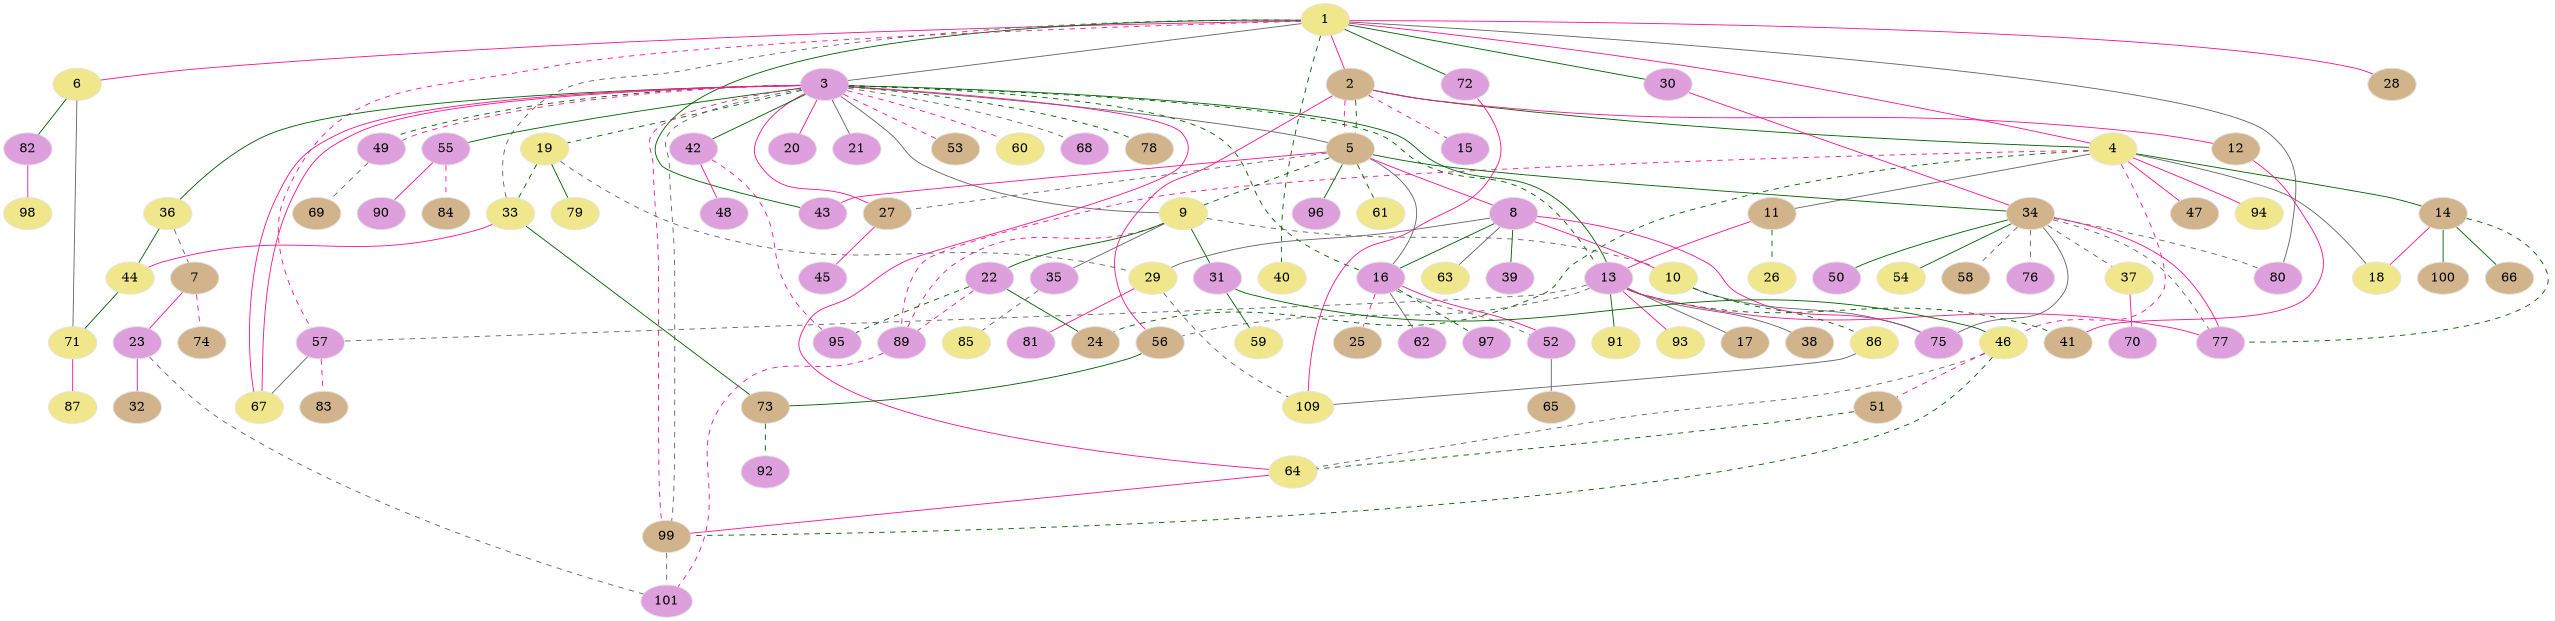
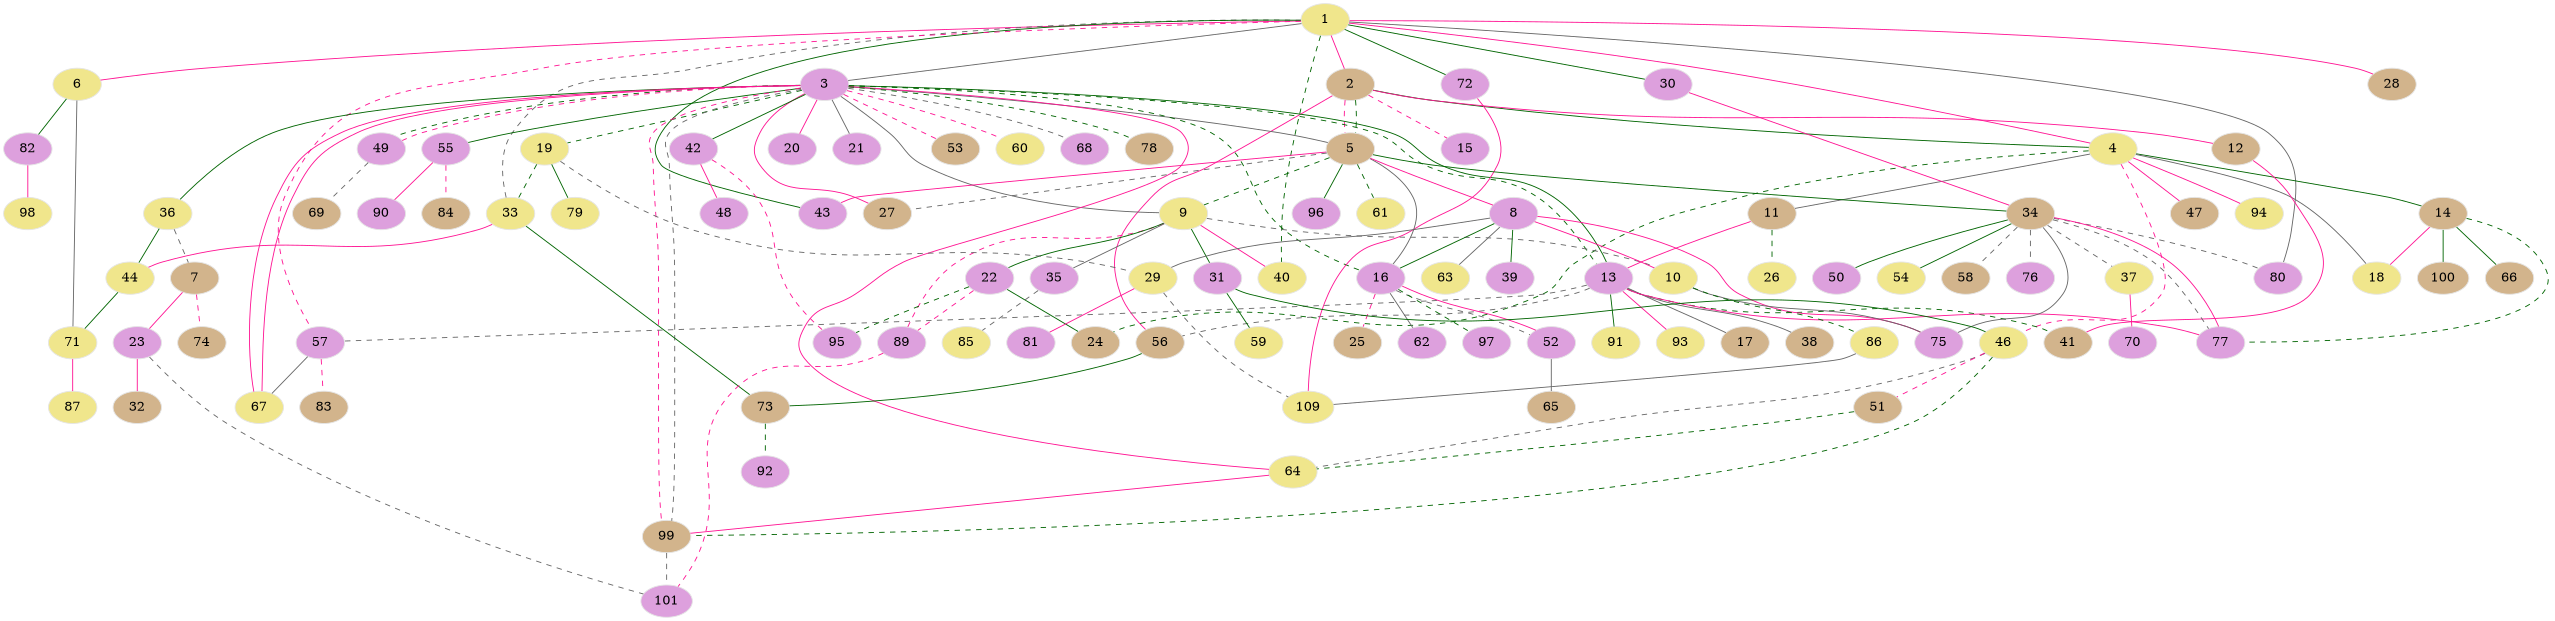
(1528, 168) -> none
none -> (1230, 244)
(823, 278) -> none
